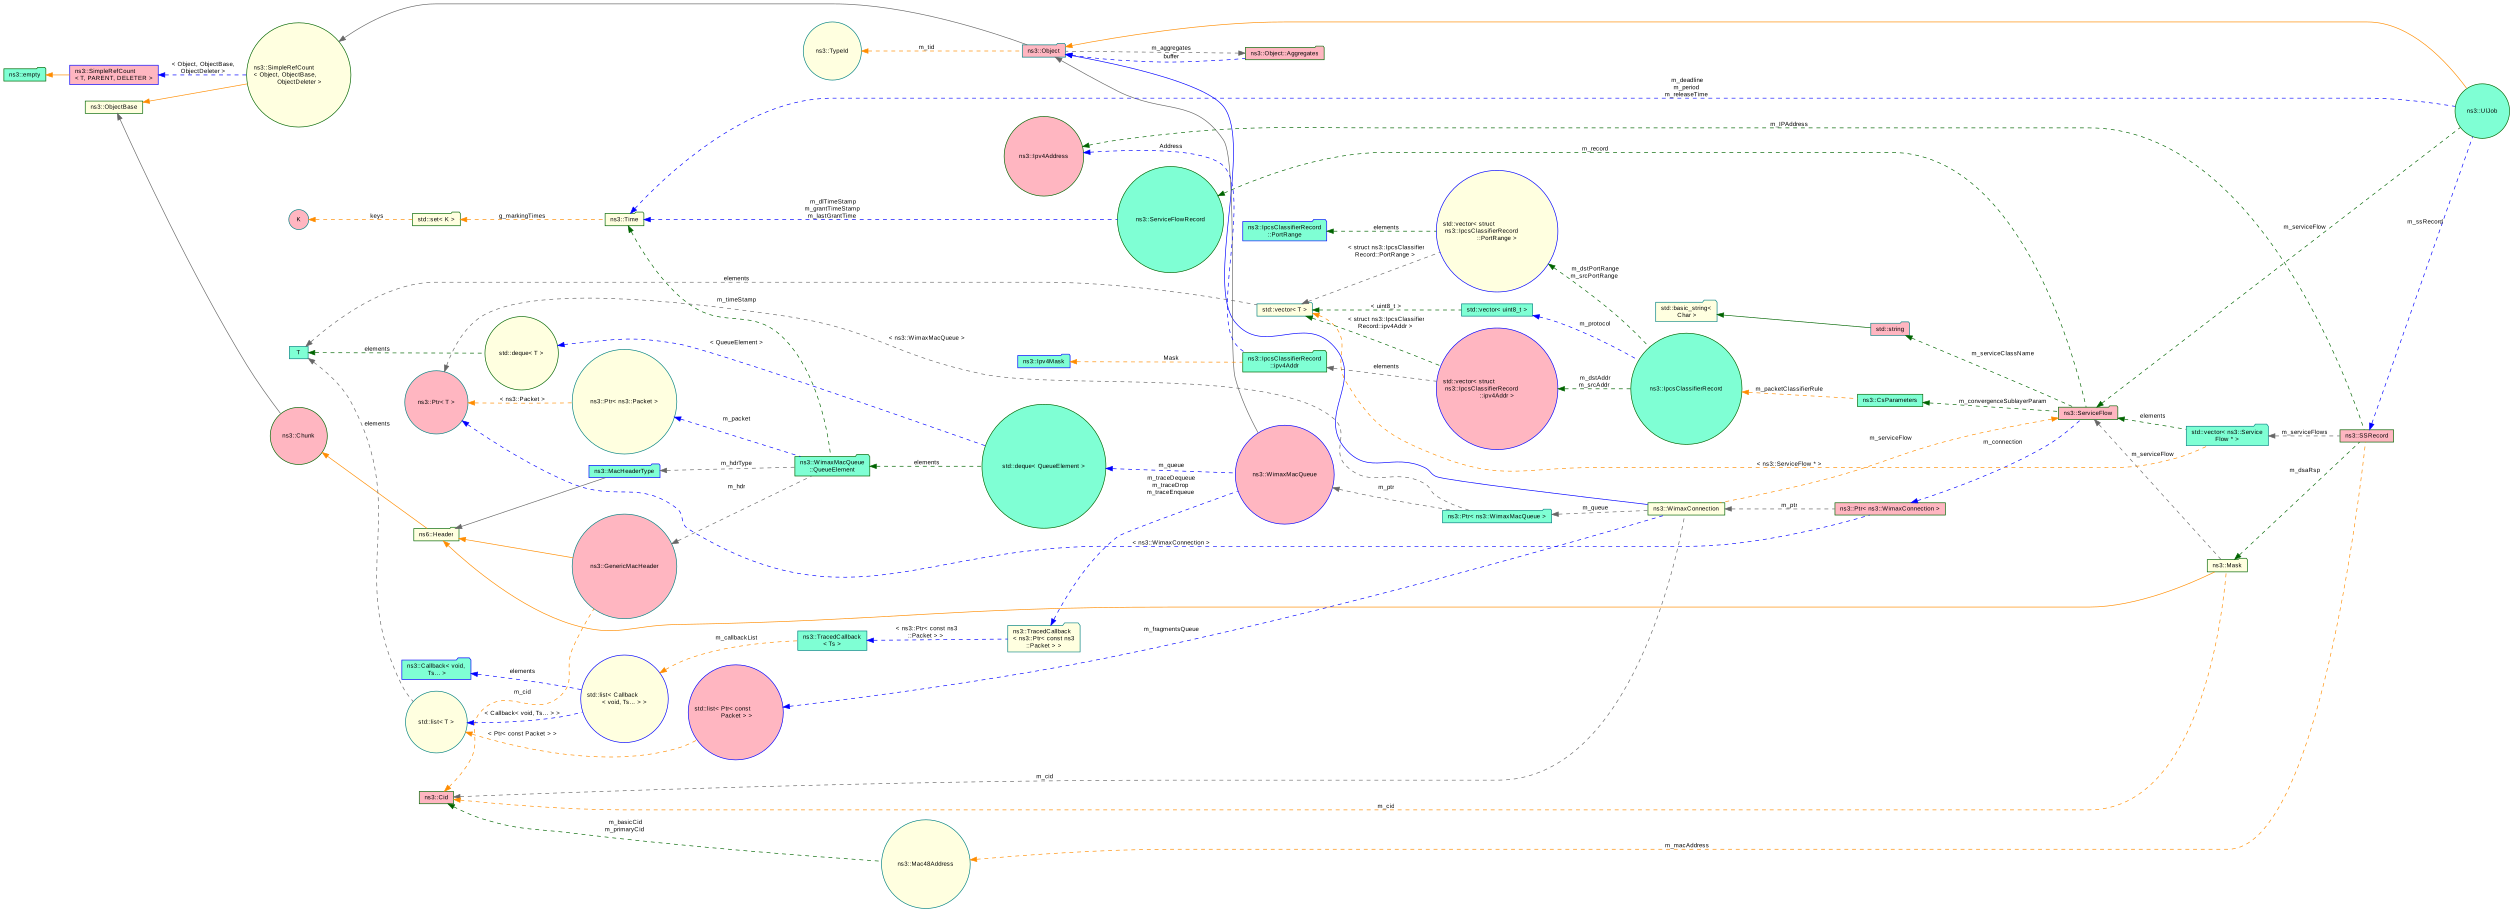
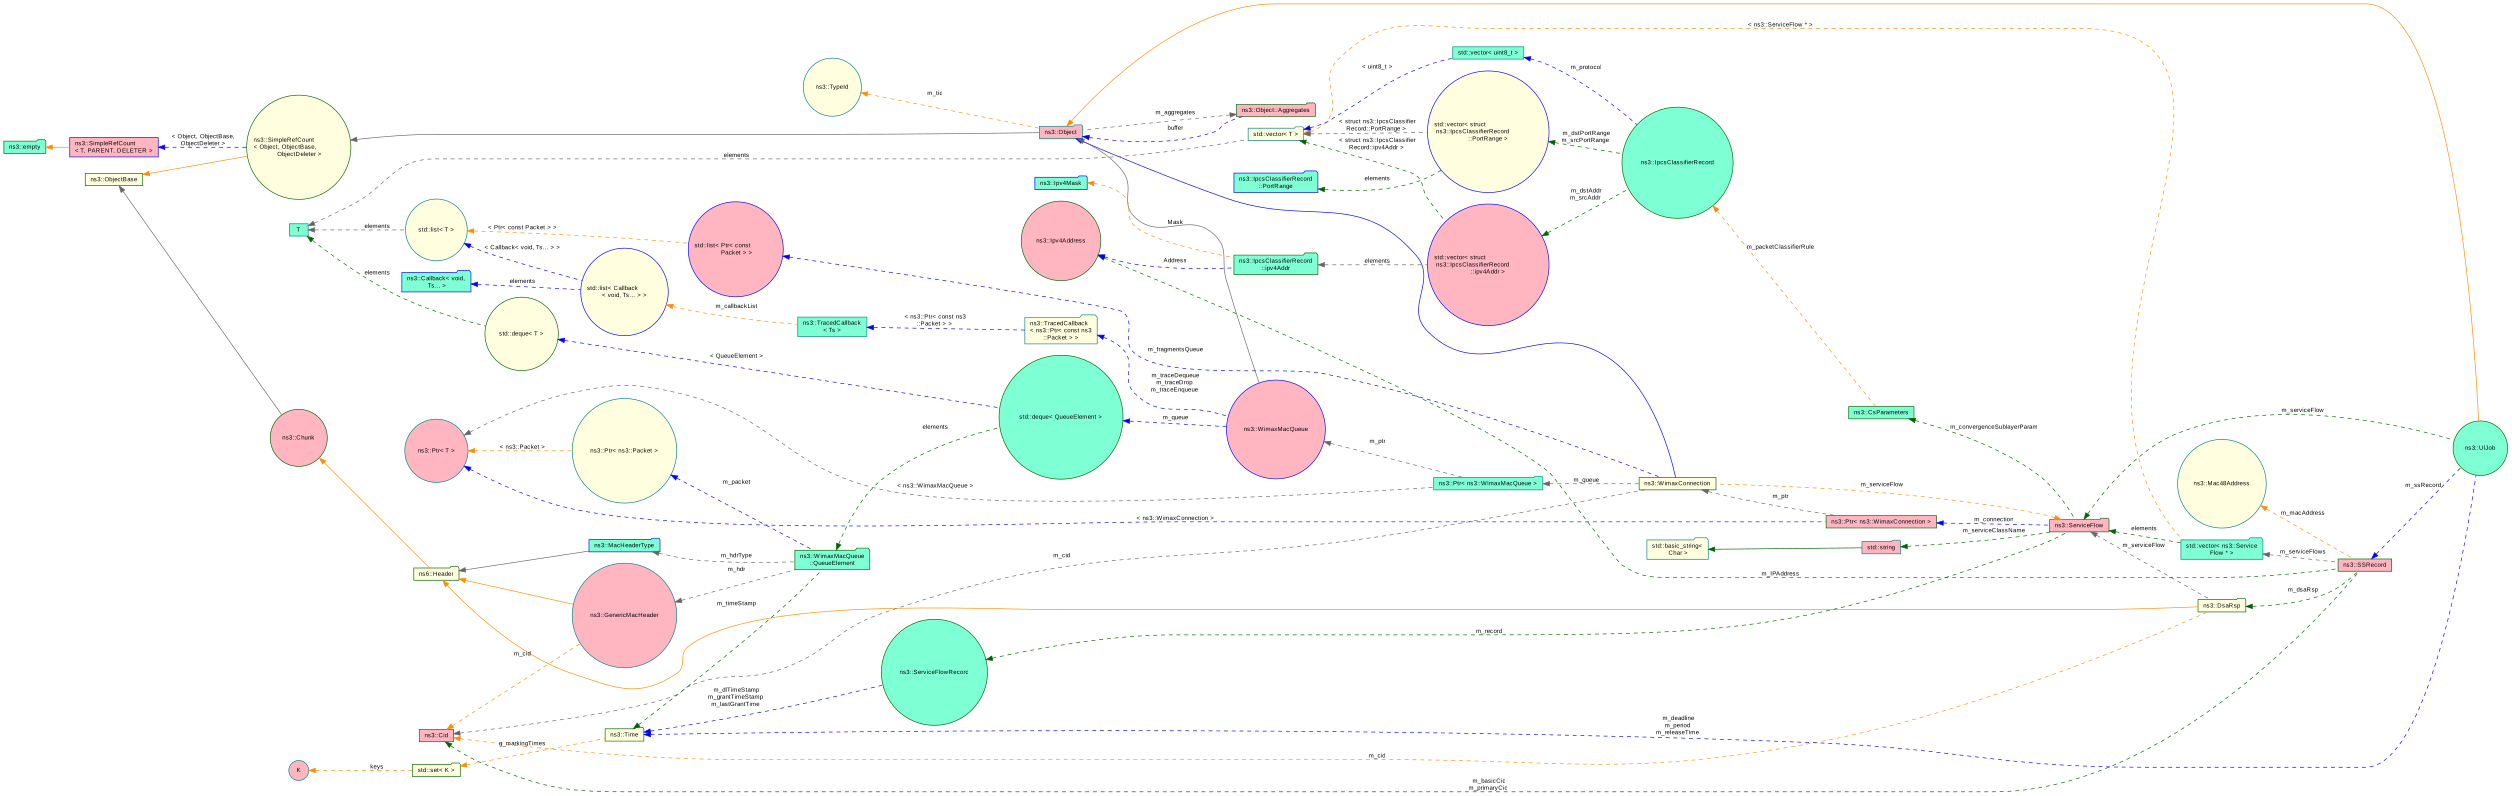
(1390, 310) -> (1379, 89)
(2227, 566) -> (2222, 606)
(666, 843) -> (1437, 792)
